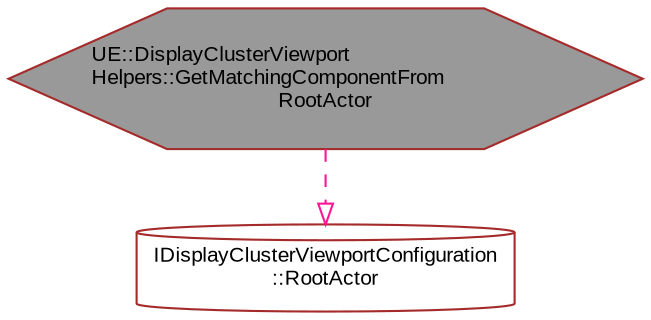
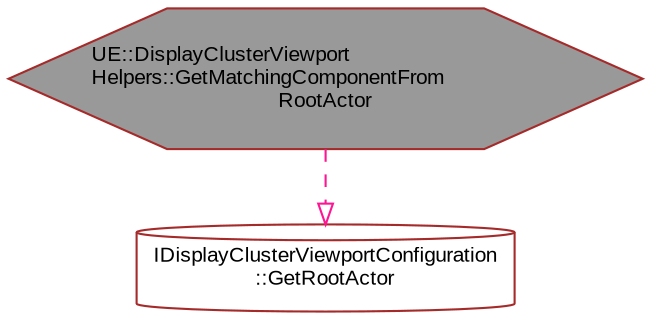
(326, 268) -> (326, 268)
